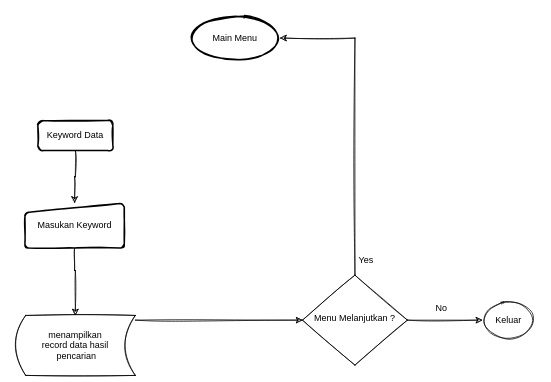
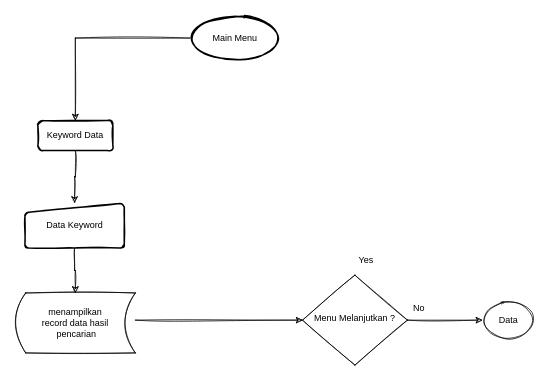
none -> (93, 38)
(355, 121) -> none
(75, 225) -> (75, 225)
(441, 309) -> (419, 309)
(509, 320) -> (509, 320)
(75, 345) -> (75, 323)
